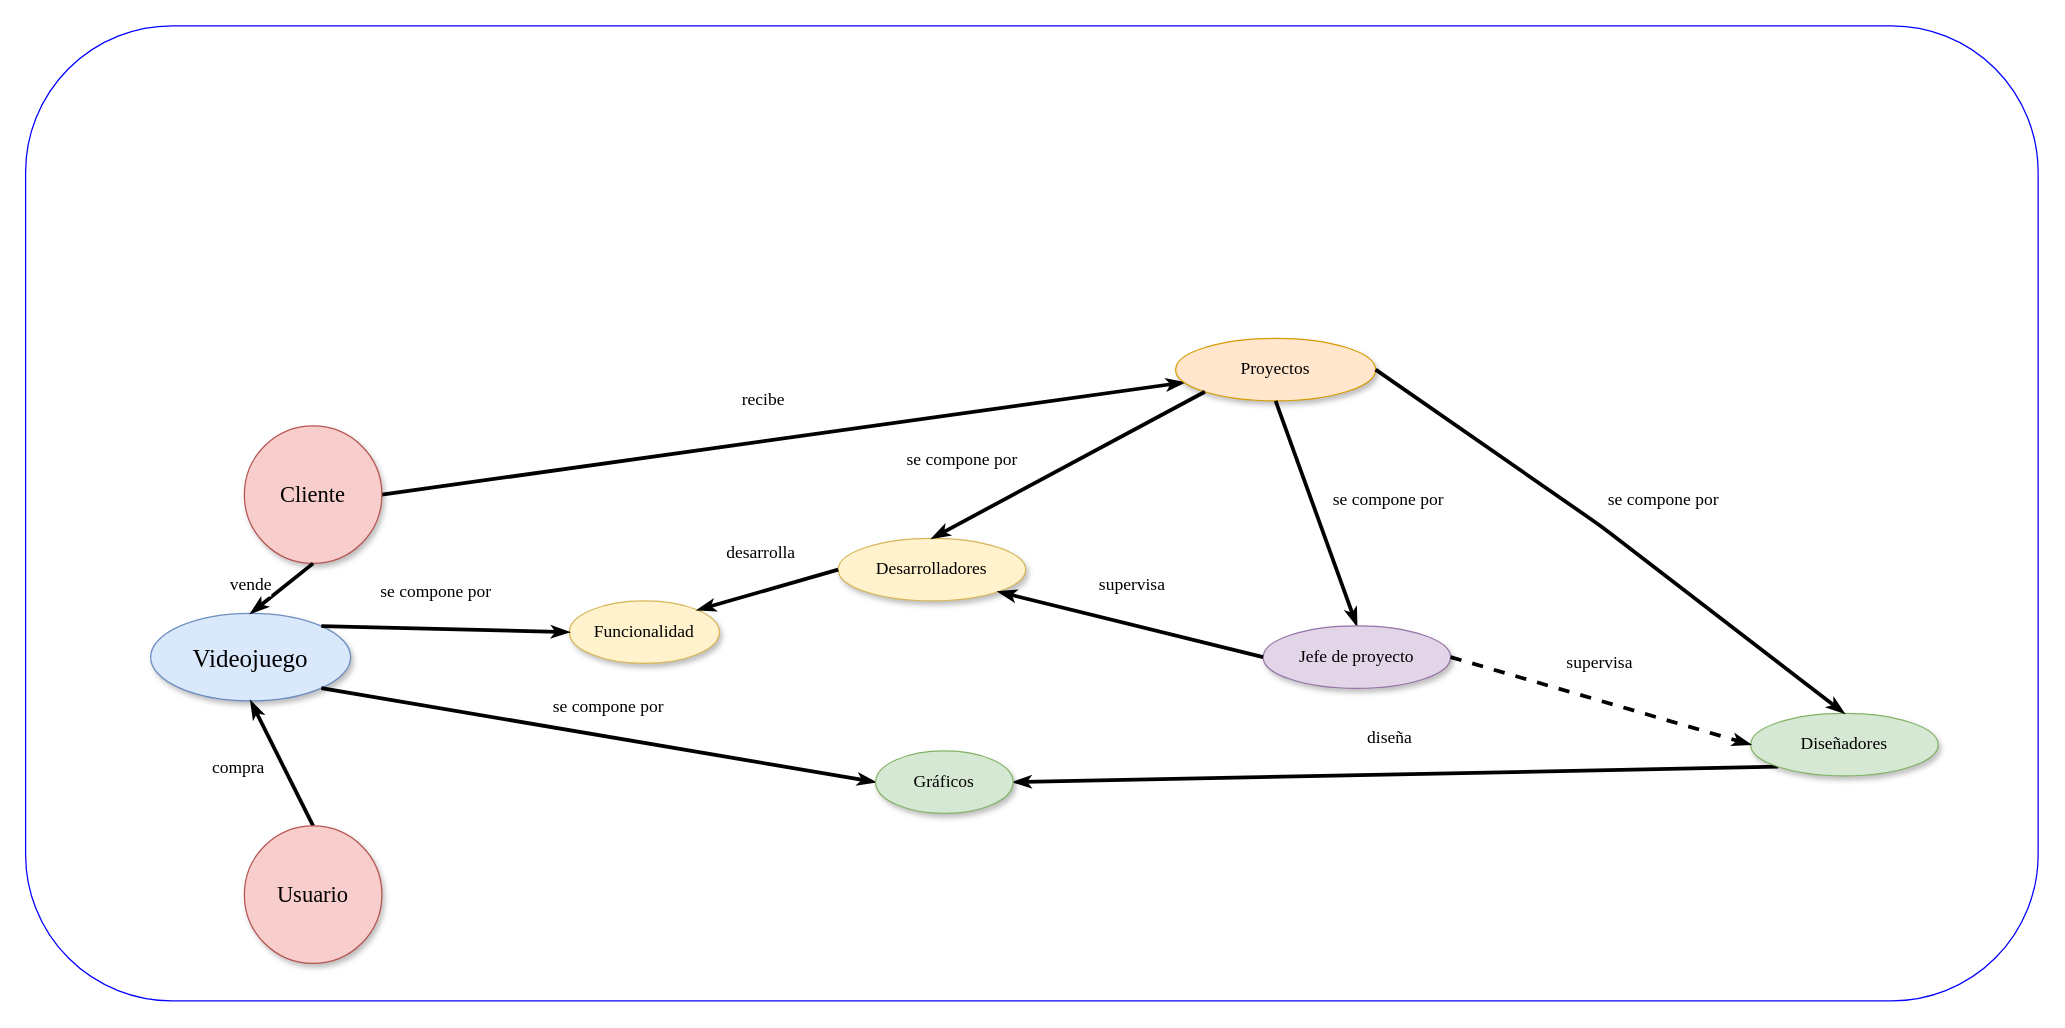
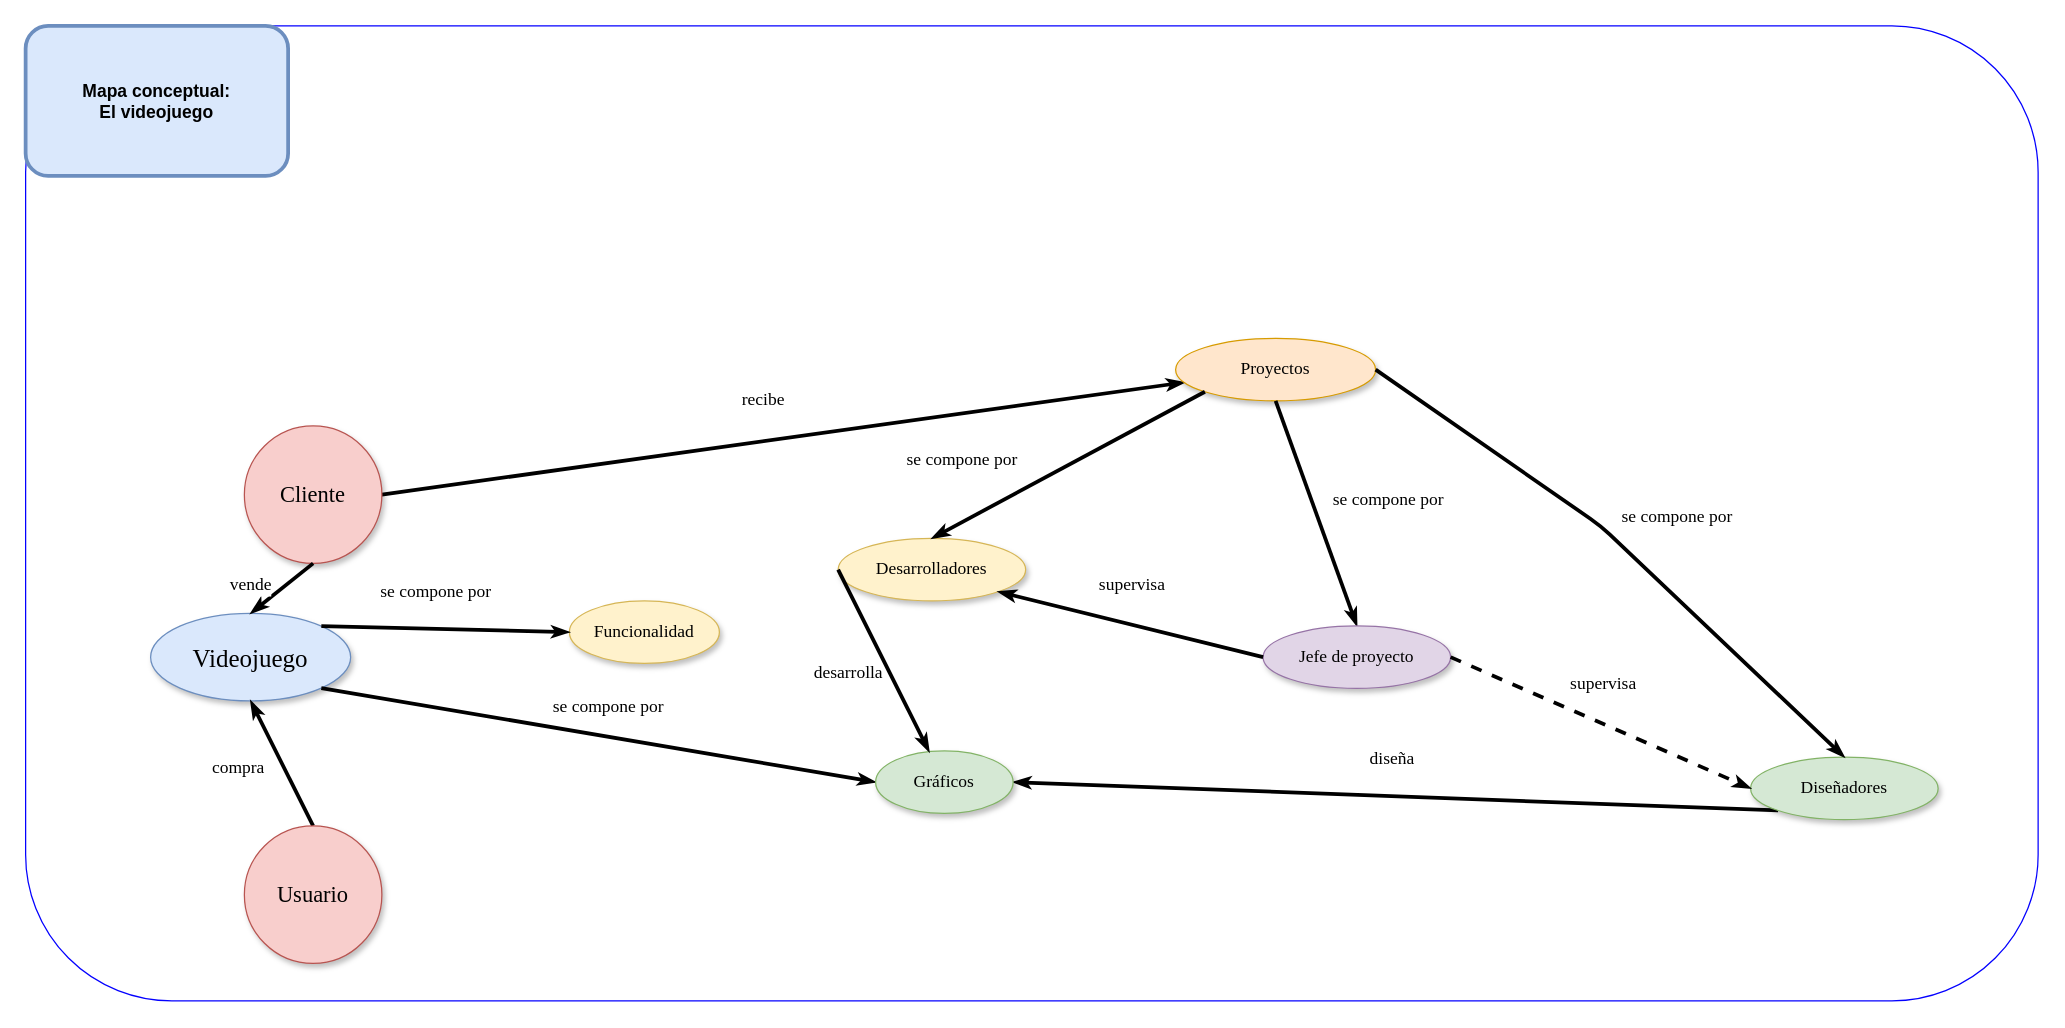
none -> (157, 101)
(773, 588) -> (881, 655)
(1844, 744) -> (1844, 788)
